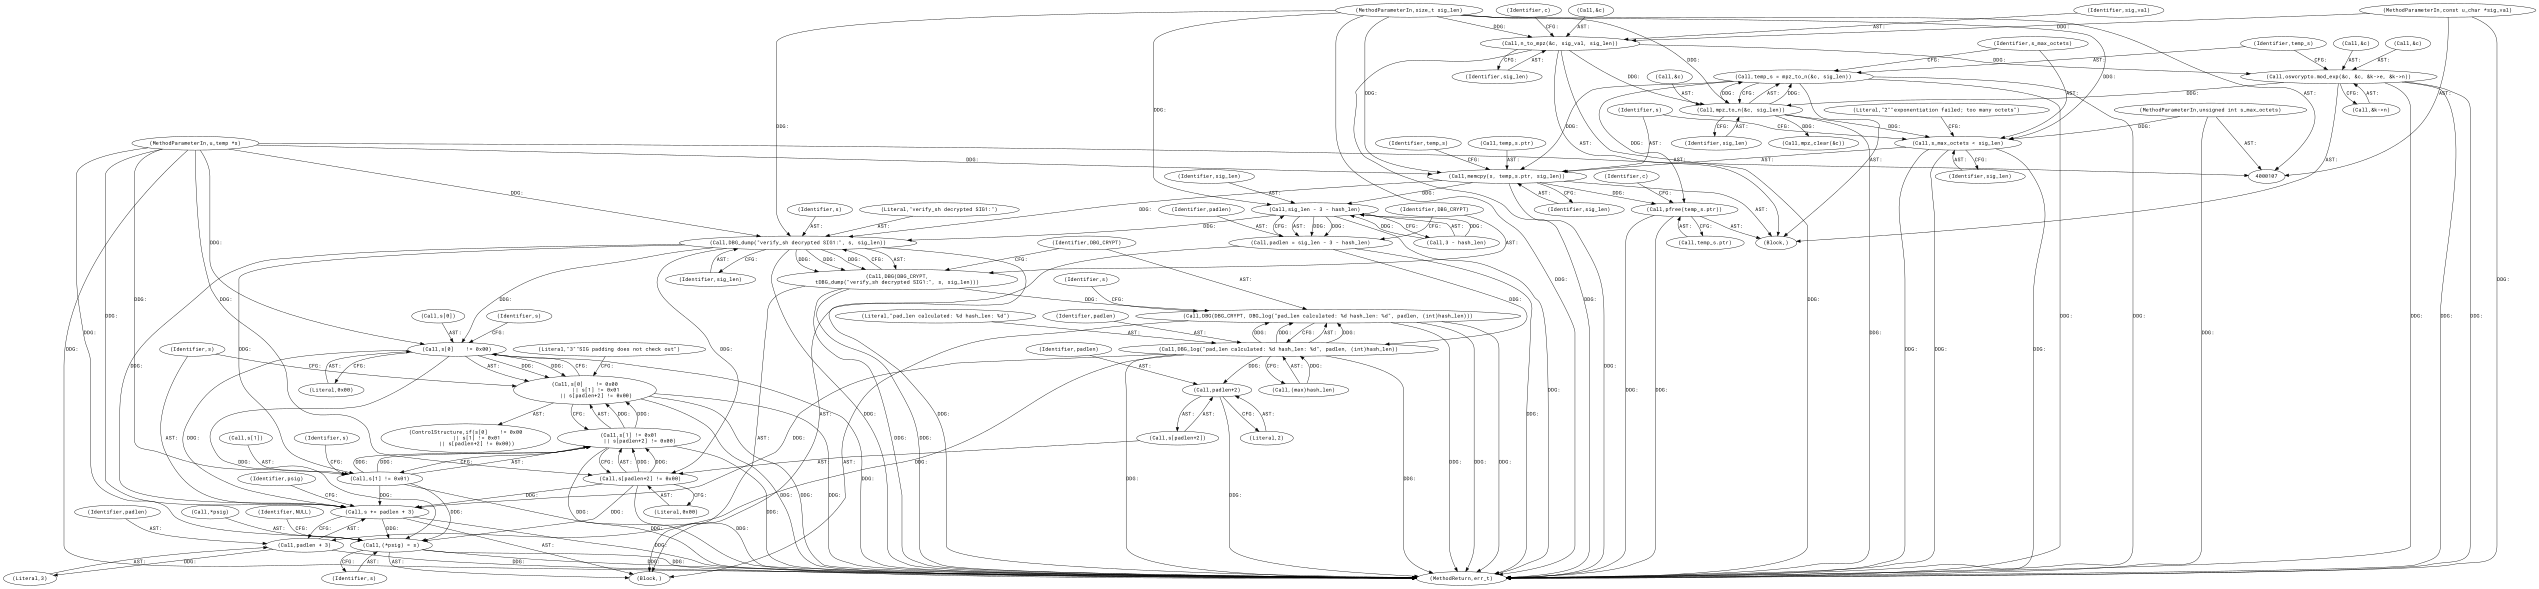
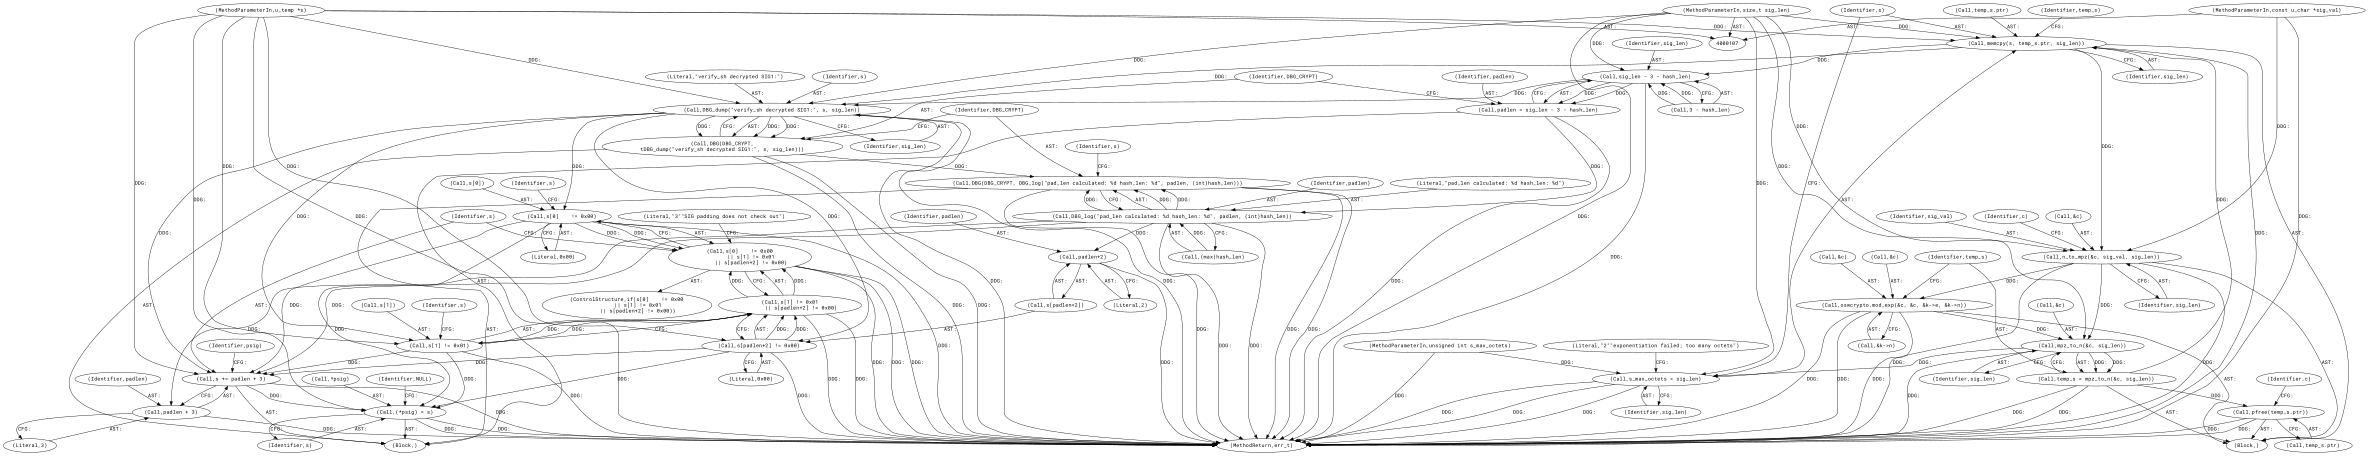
(2033, 44) -> none
(2237, 142) -> none
(1814, 143) -> none
(1596, 193) -> (2102, 141)
(253, 300) -> none
(192, 562) -> (26, 429)
